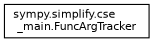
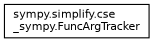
(77, 21) -> (77, 21)
